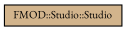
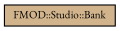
(63, 16) -> (60, 16)
